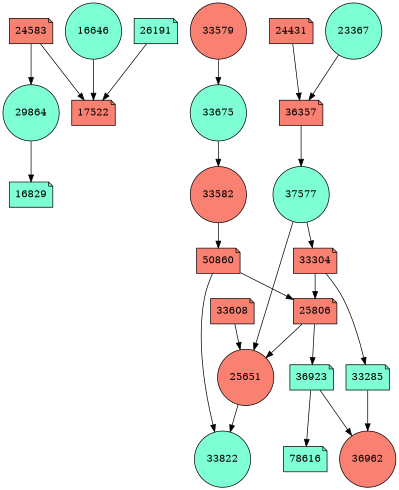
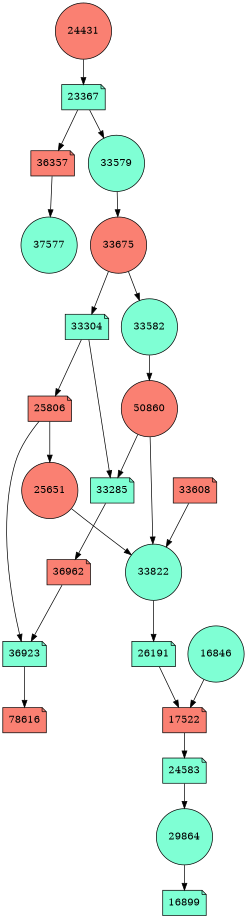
(31, 31) -> (184, 771)
(93, 31) -> (216, 654)
(218, 31) -> (116, 163)
(291, 31) -> (83, 31)
(354, 31) -> (83, 97)
(296, 68) -> (83, 68)
(60, 69) -> (184, 742)
(218, 113) -> (119, 245)
none -> (95, 121)
(31, 195) -> (184, 903)
(218, 195) -> (149, 327)
(309, 232) -> (101, 290)
(218, 261) -> (149, 409)
(315, 261) -> (87, 327)
(274, 283) -> none
(264, 284) -> (129, 453)
(237, 333) -> (179, 522)
(334, 410) -> (48, 610)
(305, 459) -> (25, 720)
(368, 459) -> (69, 572)
none -> (154, 617)
